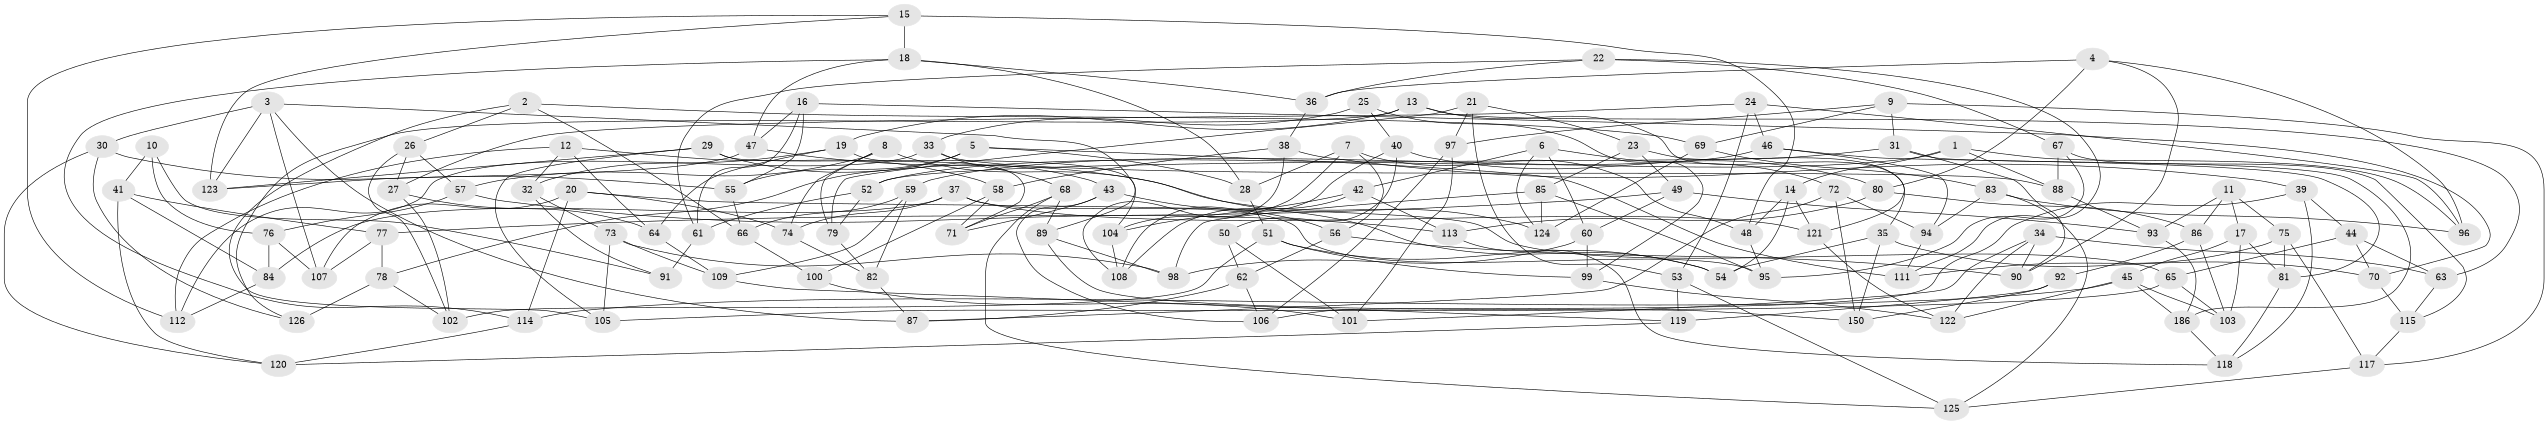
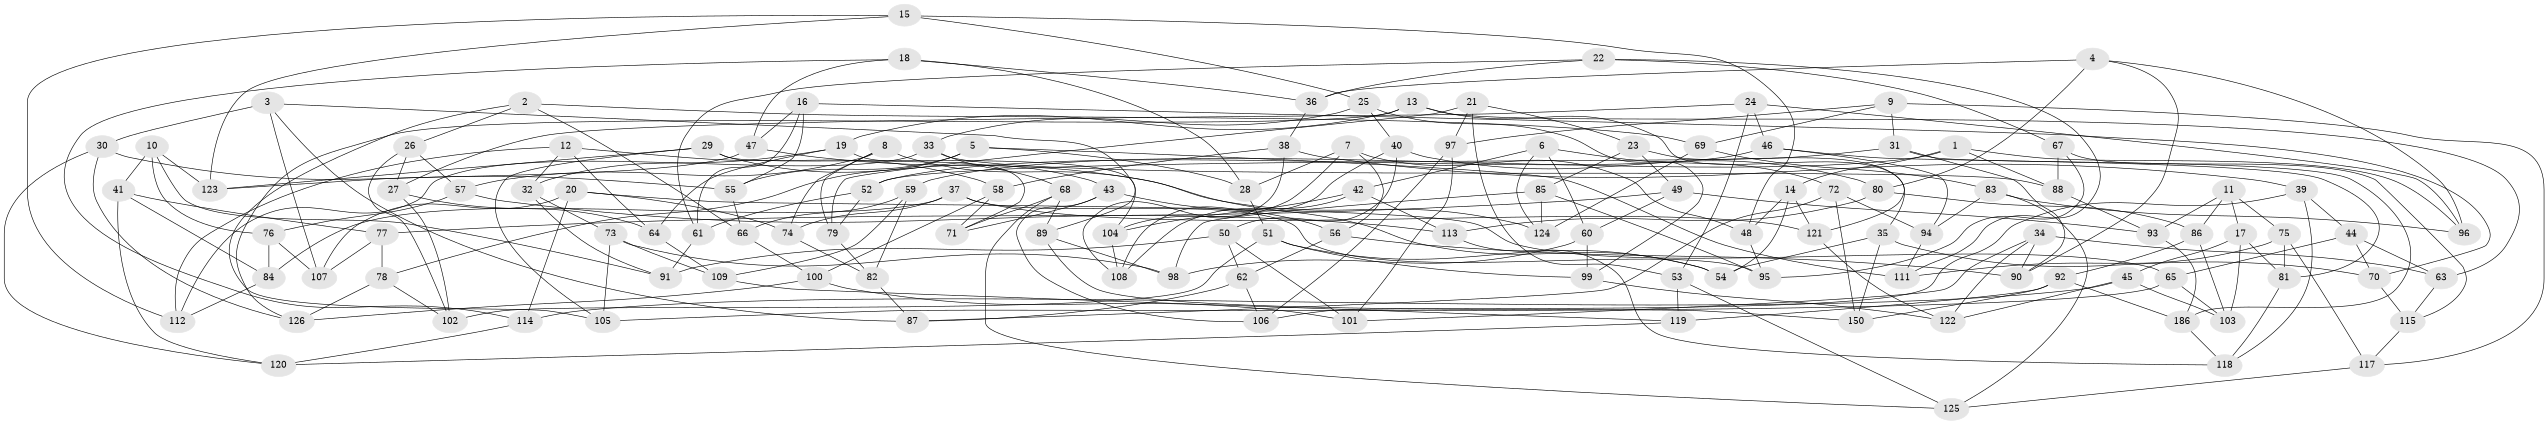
(905, 37) -> (1137, 50)
(239, 147) -> (184, 171)
none -> (943, 249)
(2155, 300) -> (2121, 300)
none -> (556, 303)
